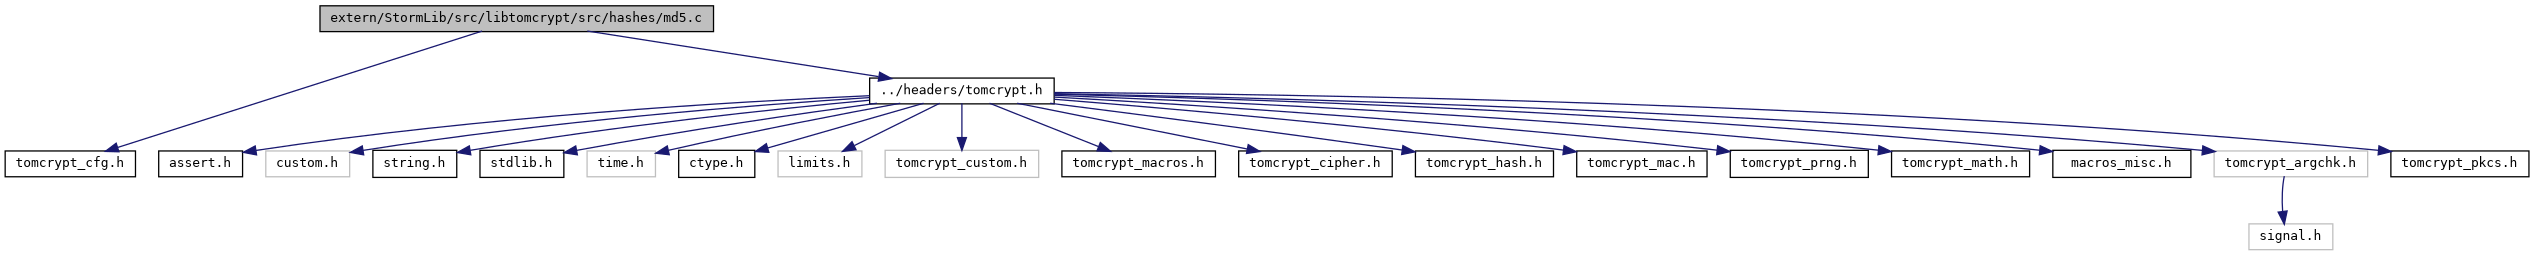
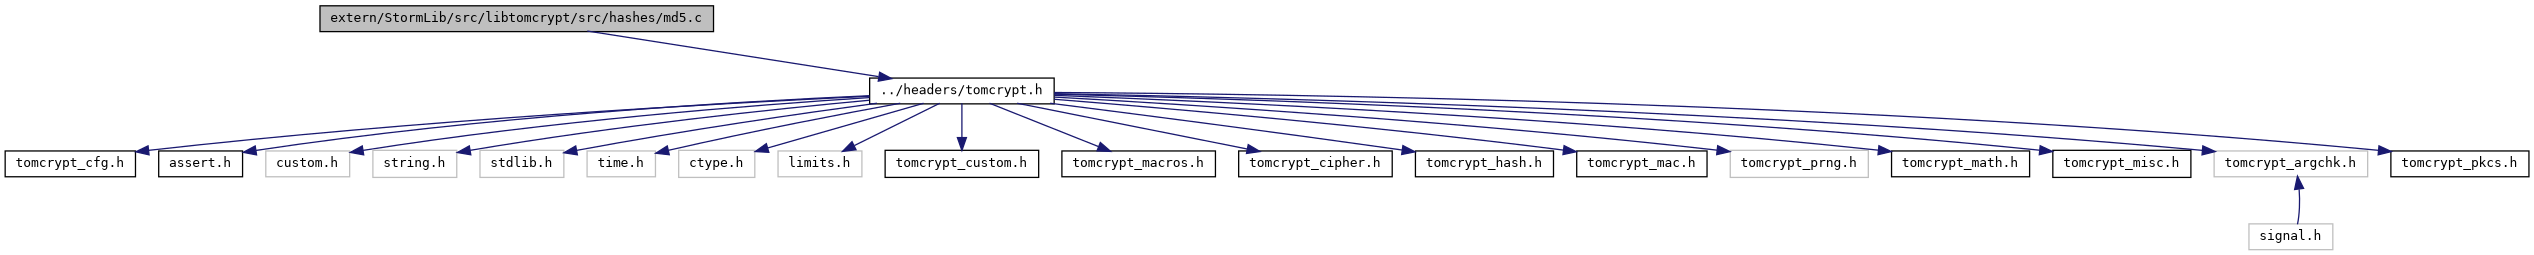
(300, 89) -> (329, 132)
(415, 164) -> (415, 164)
(522, 164) -> (522, 164)
(717, 164) -> (717, 164)
(962, 164) -> (962, 164)
(1799, 164) -> (1799, 164)
(2122, 164) -> (2122, 164)
(2282, 194) -> (2299, 207)
